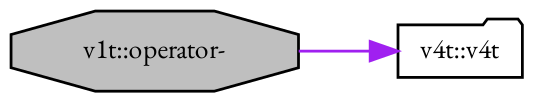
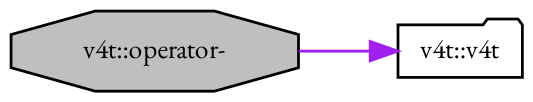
(155, 51) -> (155, 51)
